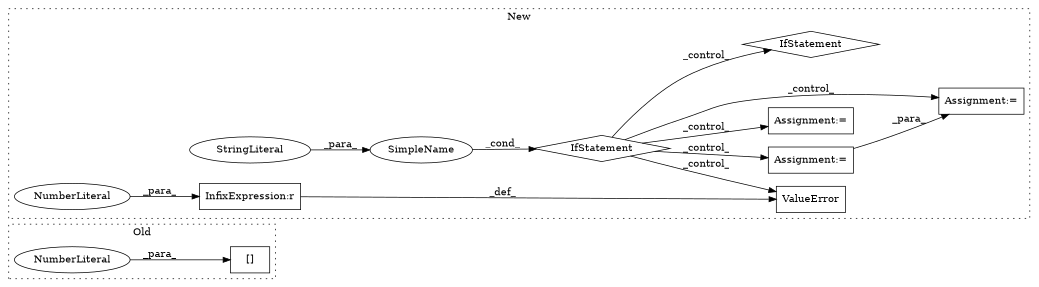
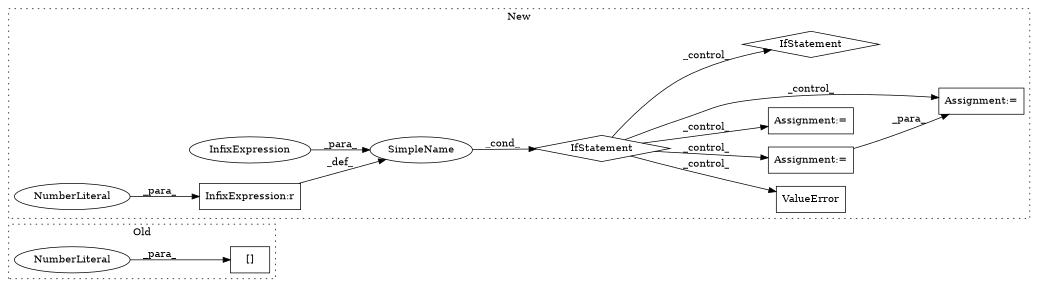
(250, 150) -> (250, 150)
(535, 198) -> (339, 172)
